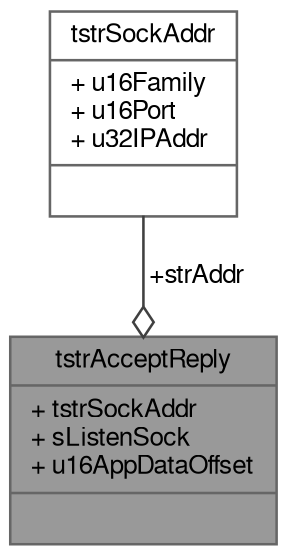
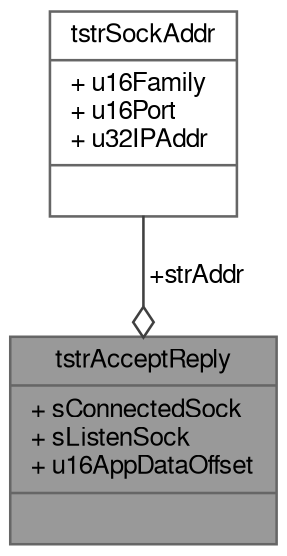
(114, 410) -> (137, 410)
